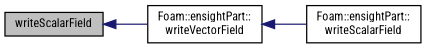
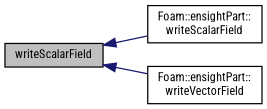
(291, 24) -> (132, 39)
